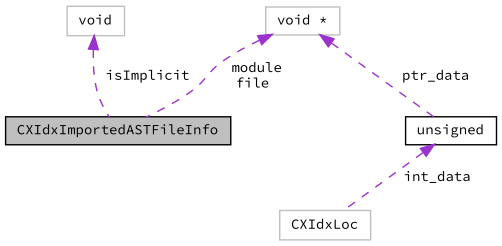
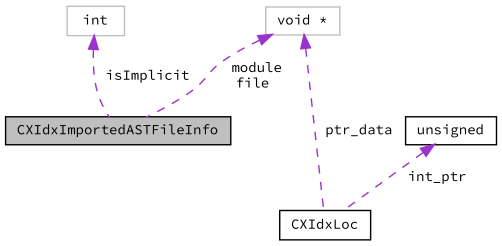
(96, 21) -> (96, 21)
(383, 80) -> (315, 130)
(434, 178) -> (434, 178)
(325, 225) -> (325, 225)
